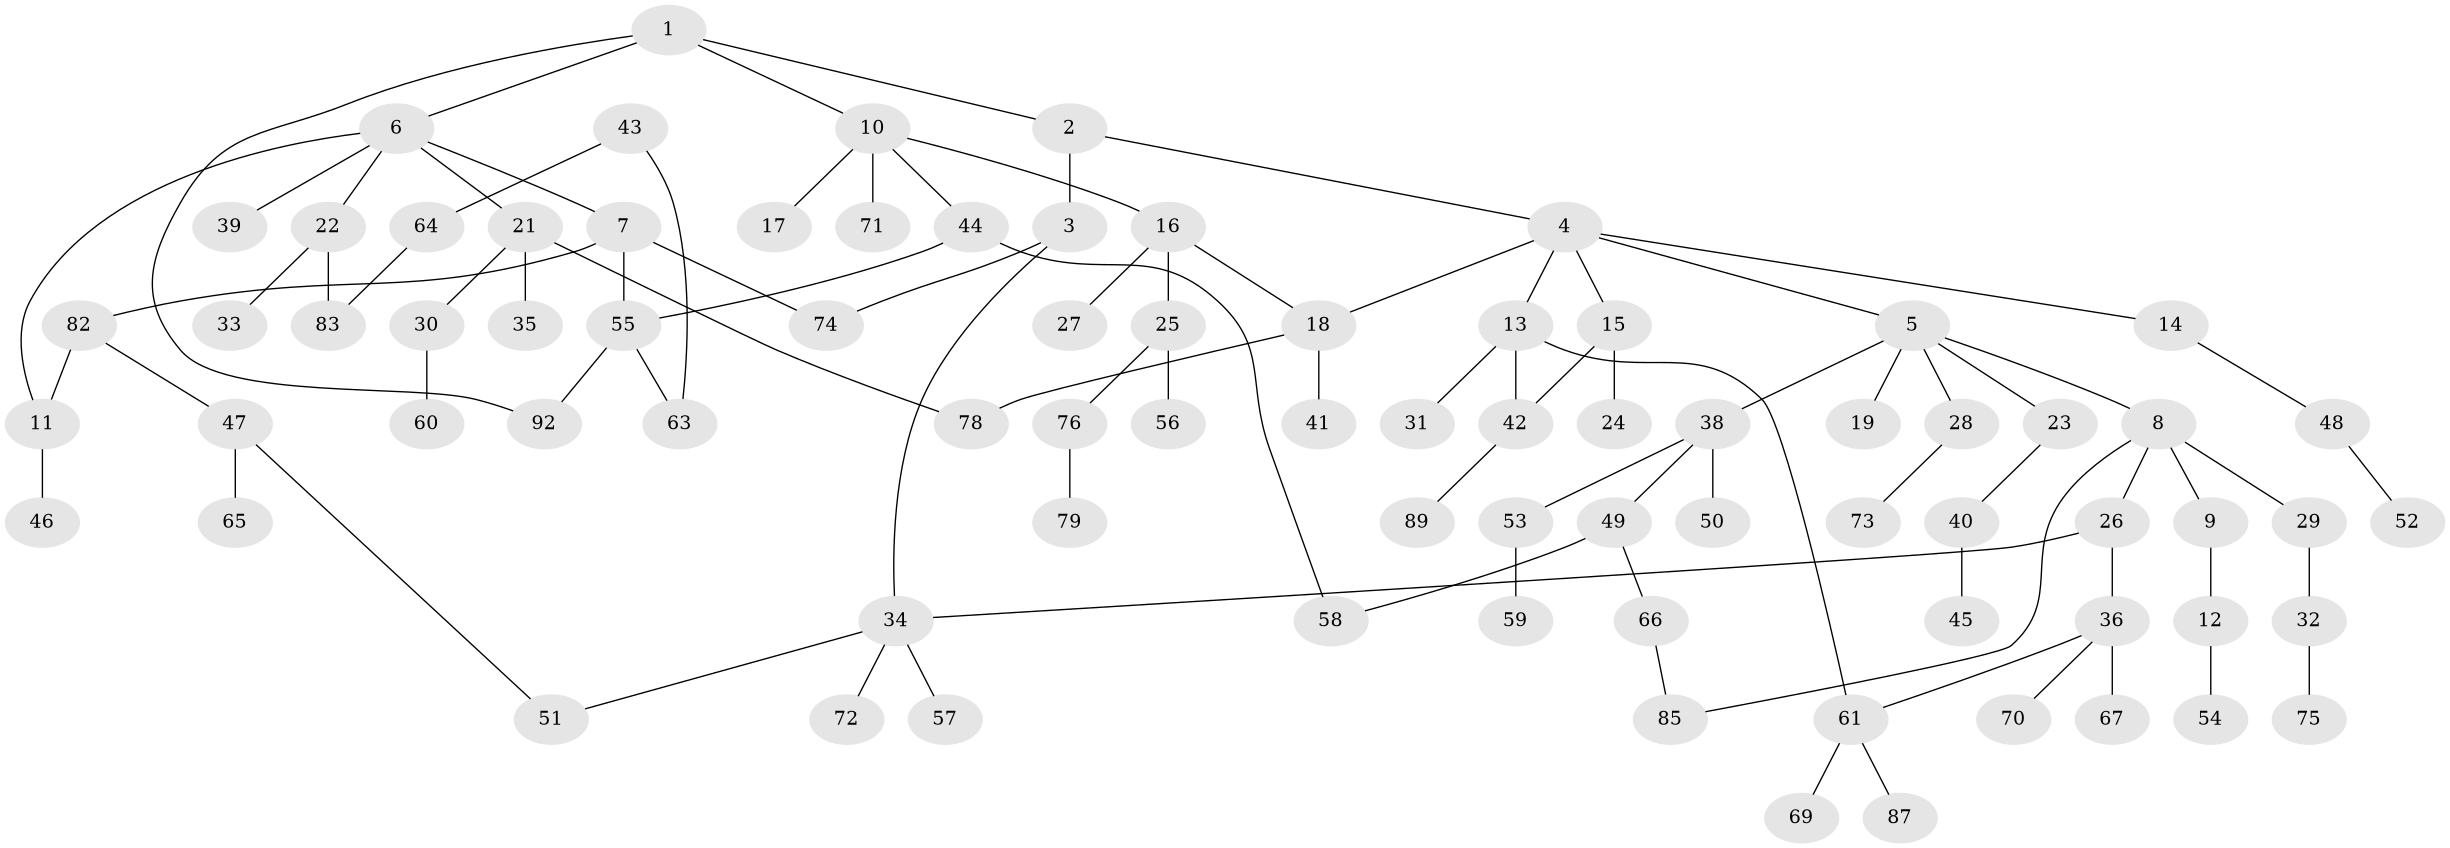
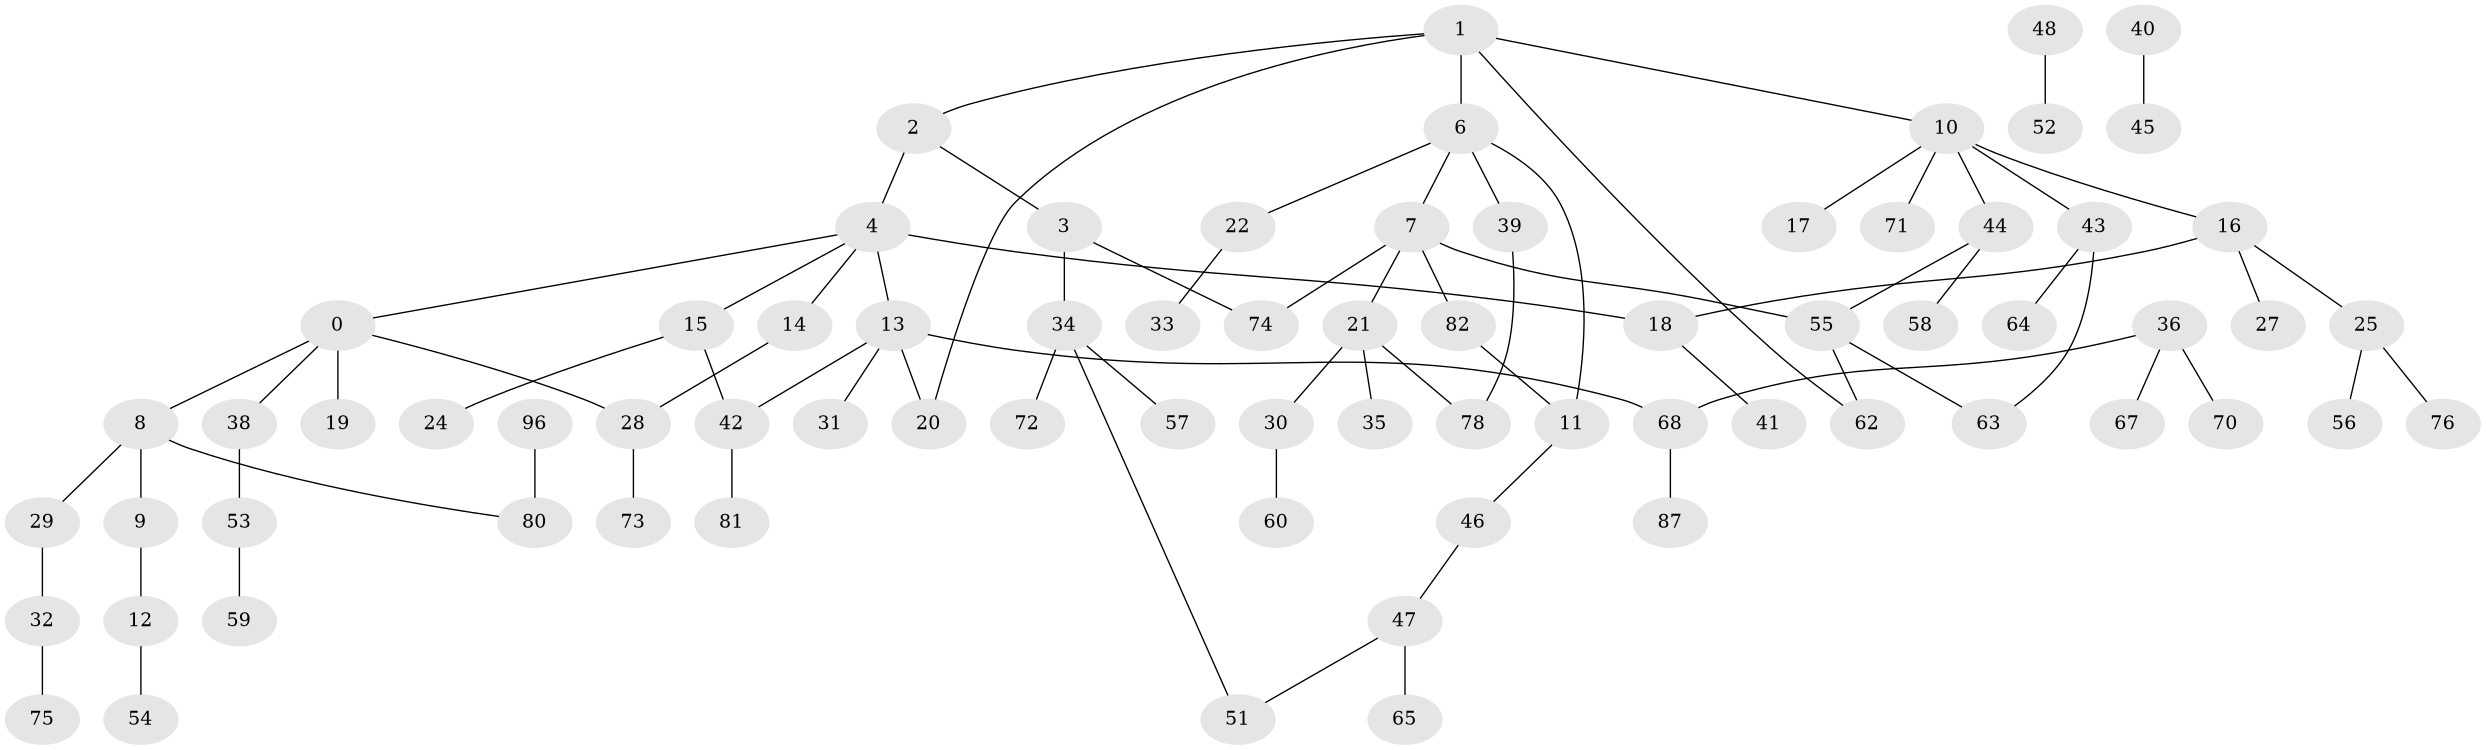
(461, 178) -> (1386, 276)
none -> (2021, 178)
(328, 326) -> none
(1913, 326) -> (338, 326)
(1141, 369) -> (1511, 329)
(157, 375) -> (1439, 572)
(2252, 375) -> (722, 370)
(544, 424) -> (1867, 424)
none -> (929, 424)
(2060, 424) -> none
(1070, 523) -> none
(1417, 523) -> (732, 523)
(1614, 523) -> none
(1713, 523) -> none
(2112, 523) -> none
(1651, 621) -> (535, 424)
(1670, 720) -> (535, 523)
(1851, 720) -> (1670, 424)
(1802, 818) -> none
